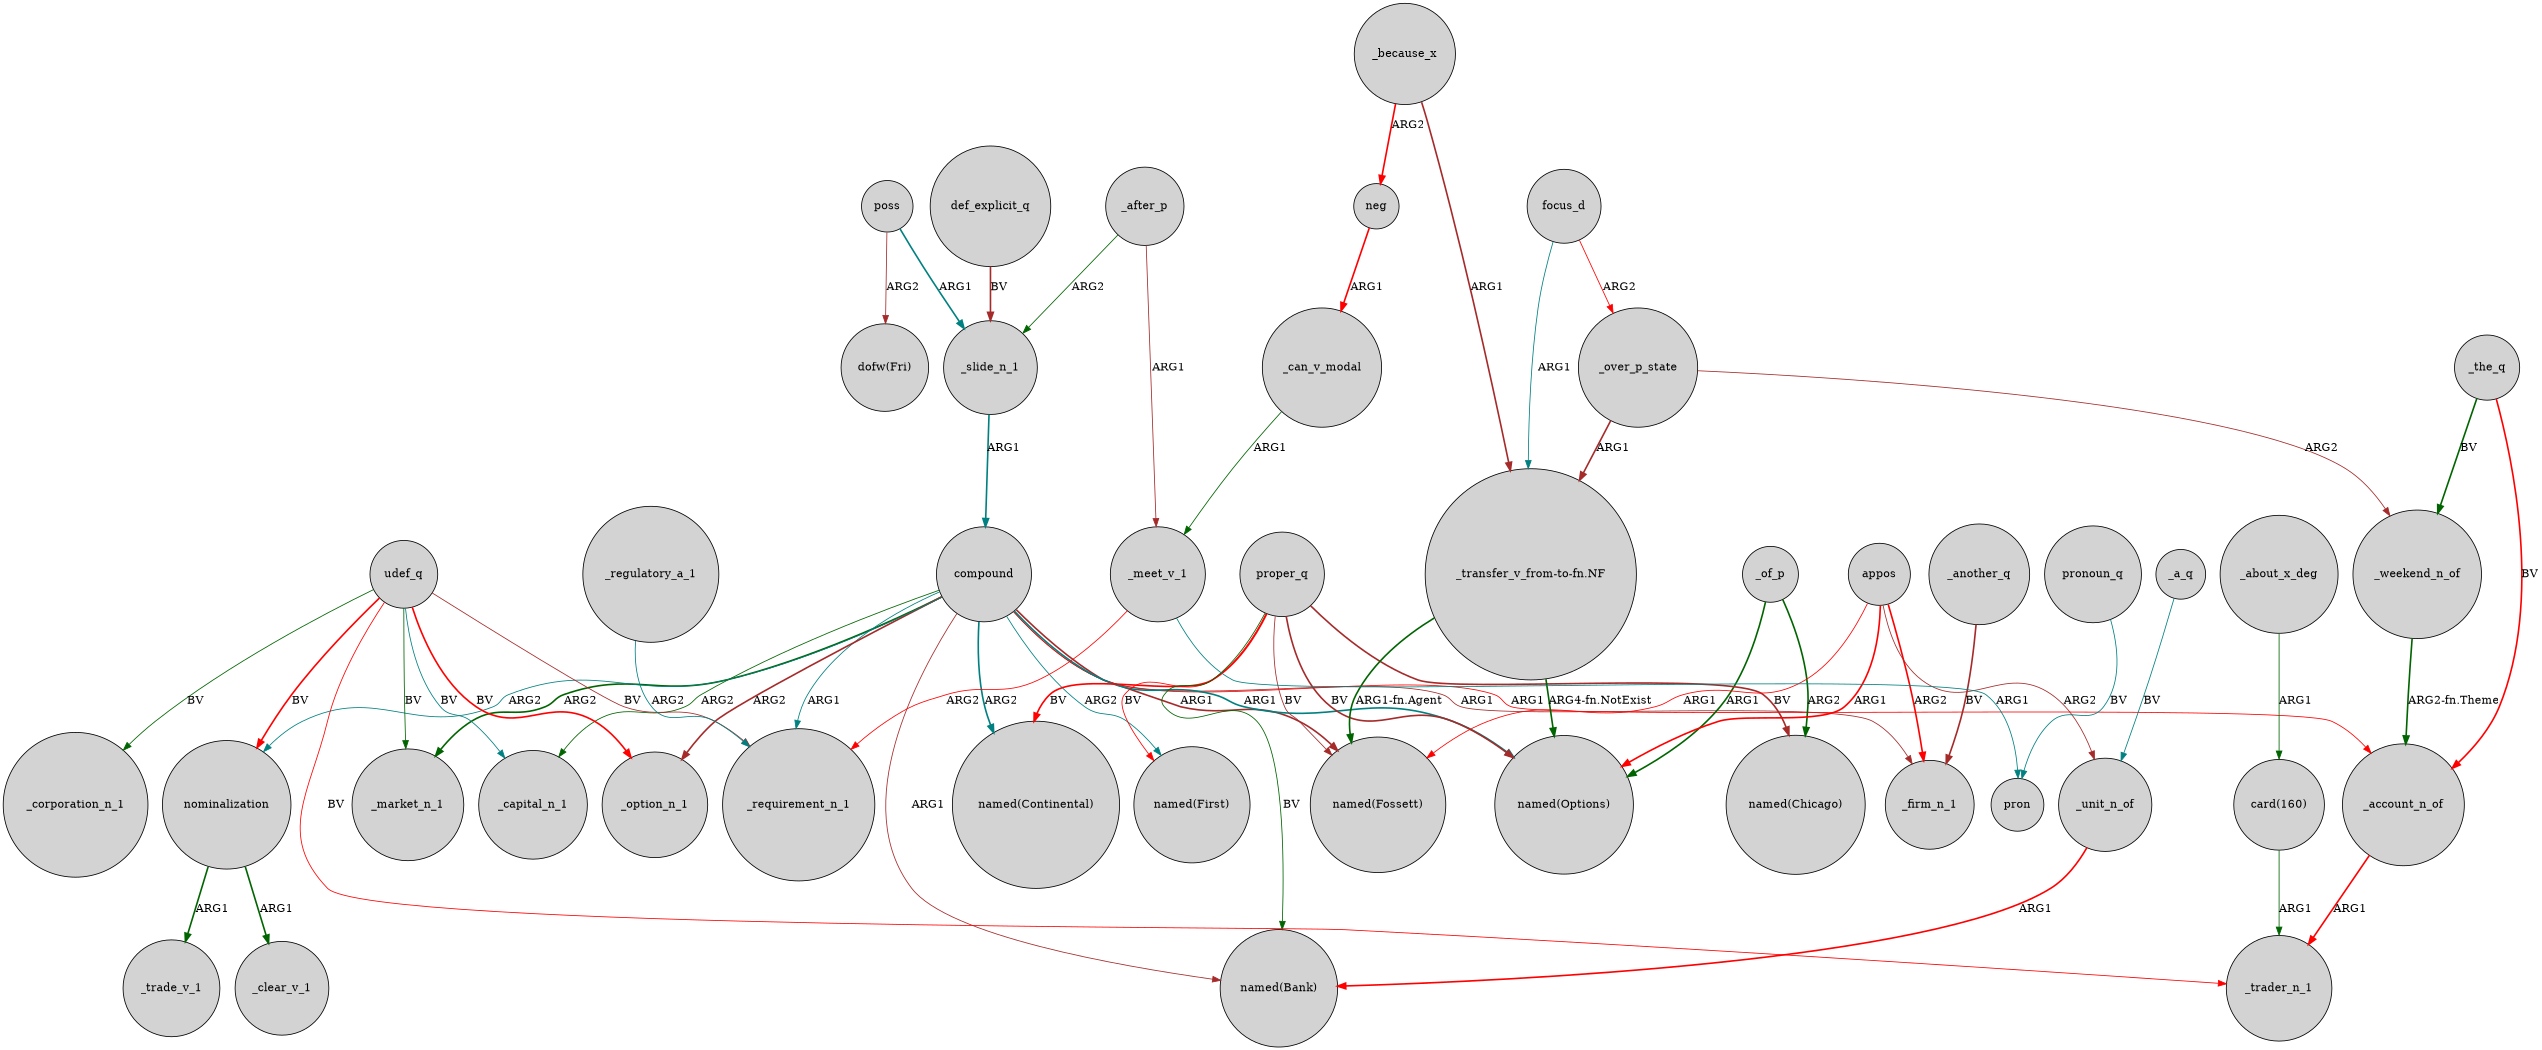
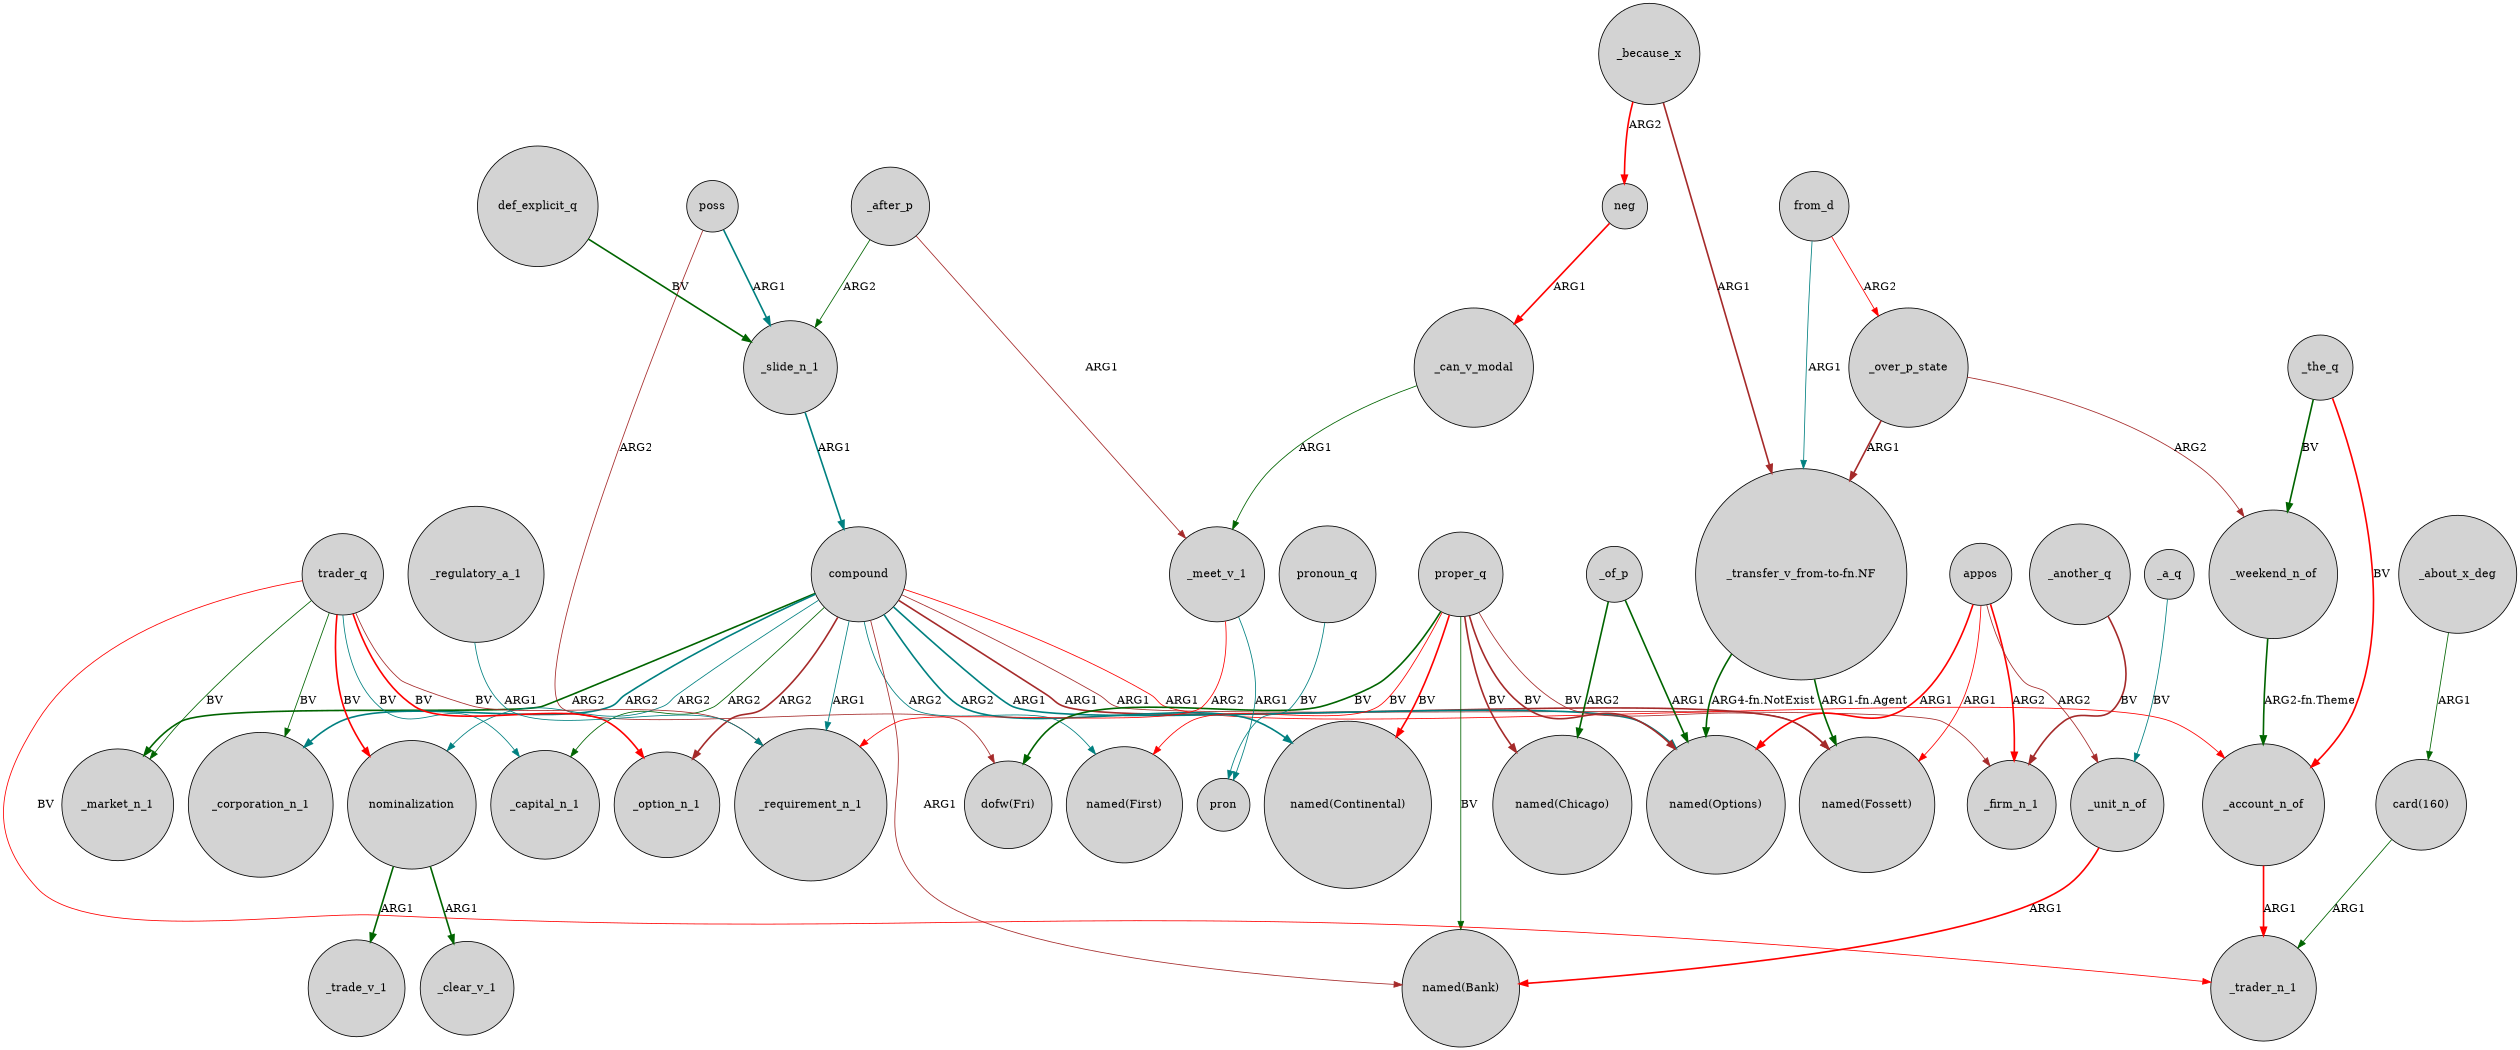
(1564, 206) -> (1814, 206)
(990, 289) -> (666, 288)
(404, 574) -> (343, 574)
none -> (624, 696)
(668, 701) -> (521, 701)
none -> (1326, 705)
